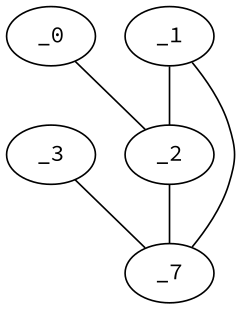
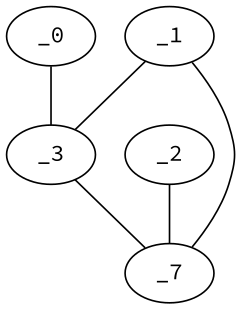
(110, 95) -> (51, 96)
(170, 96) -> (110, 95)
